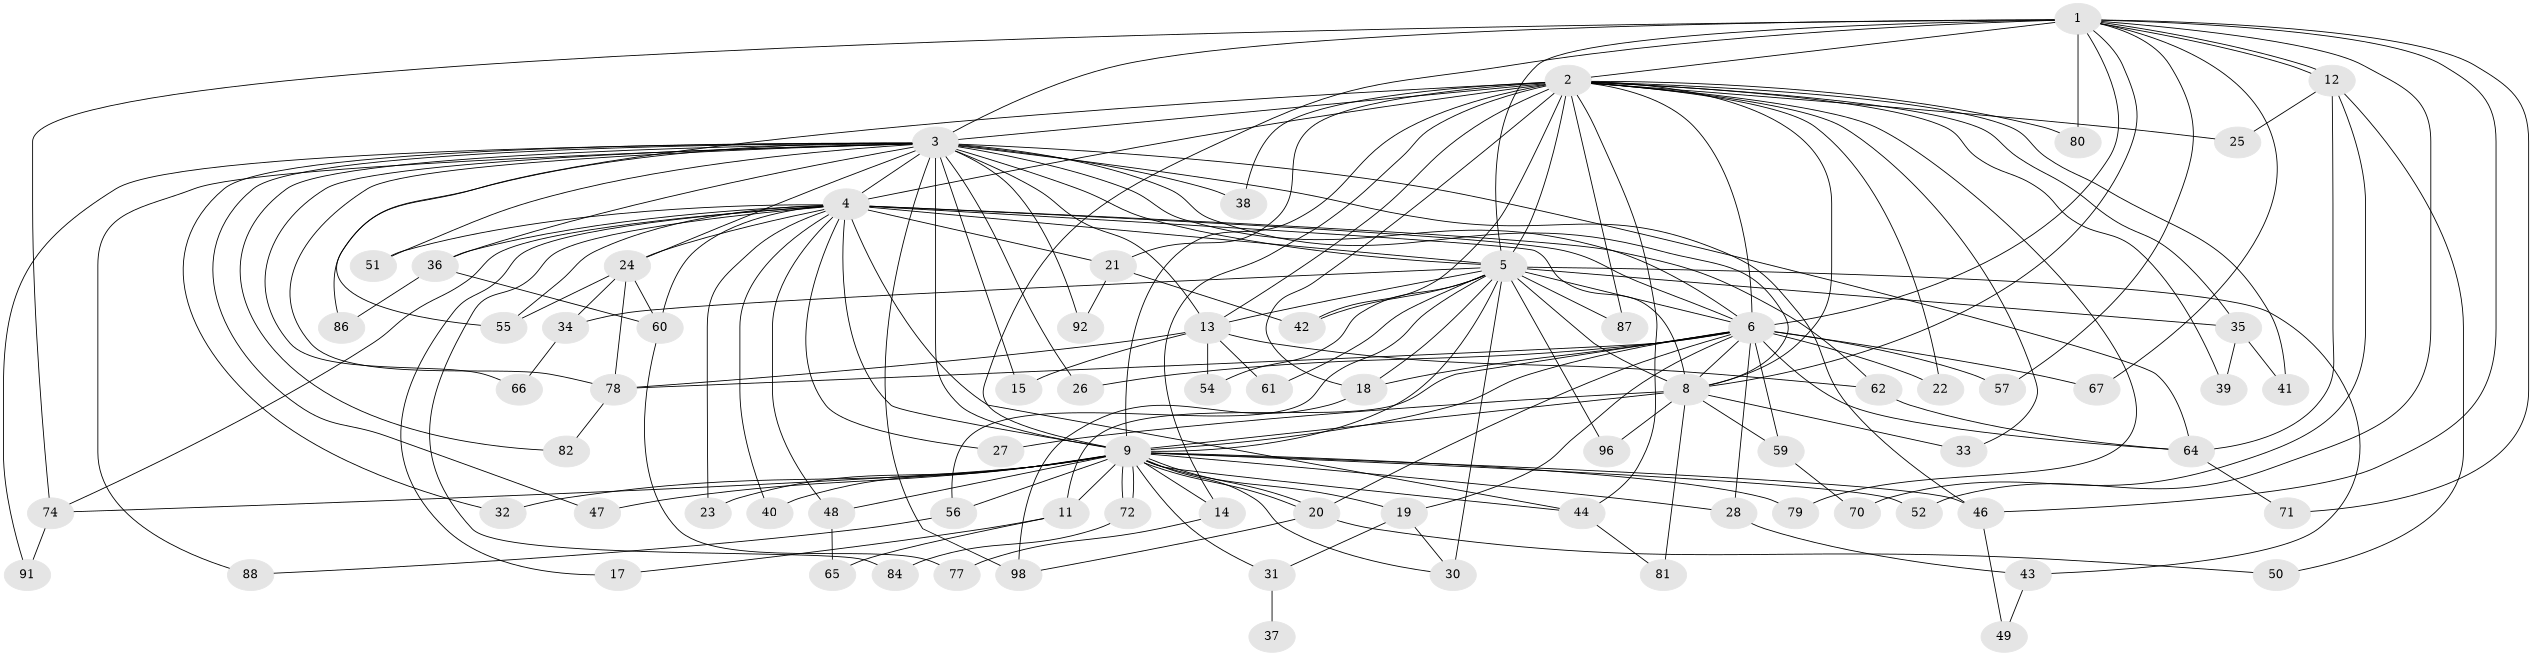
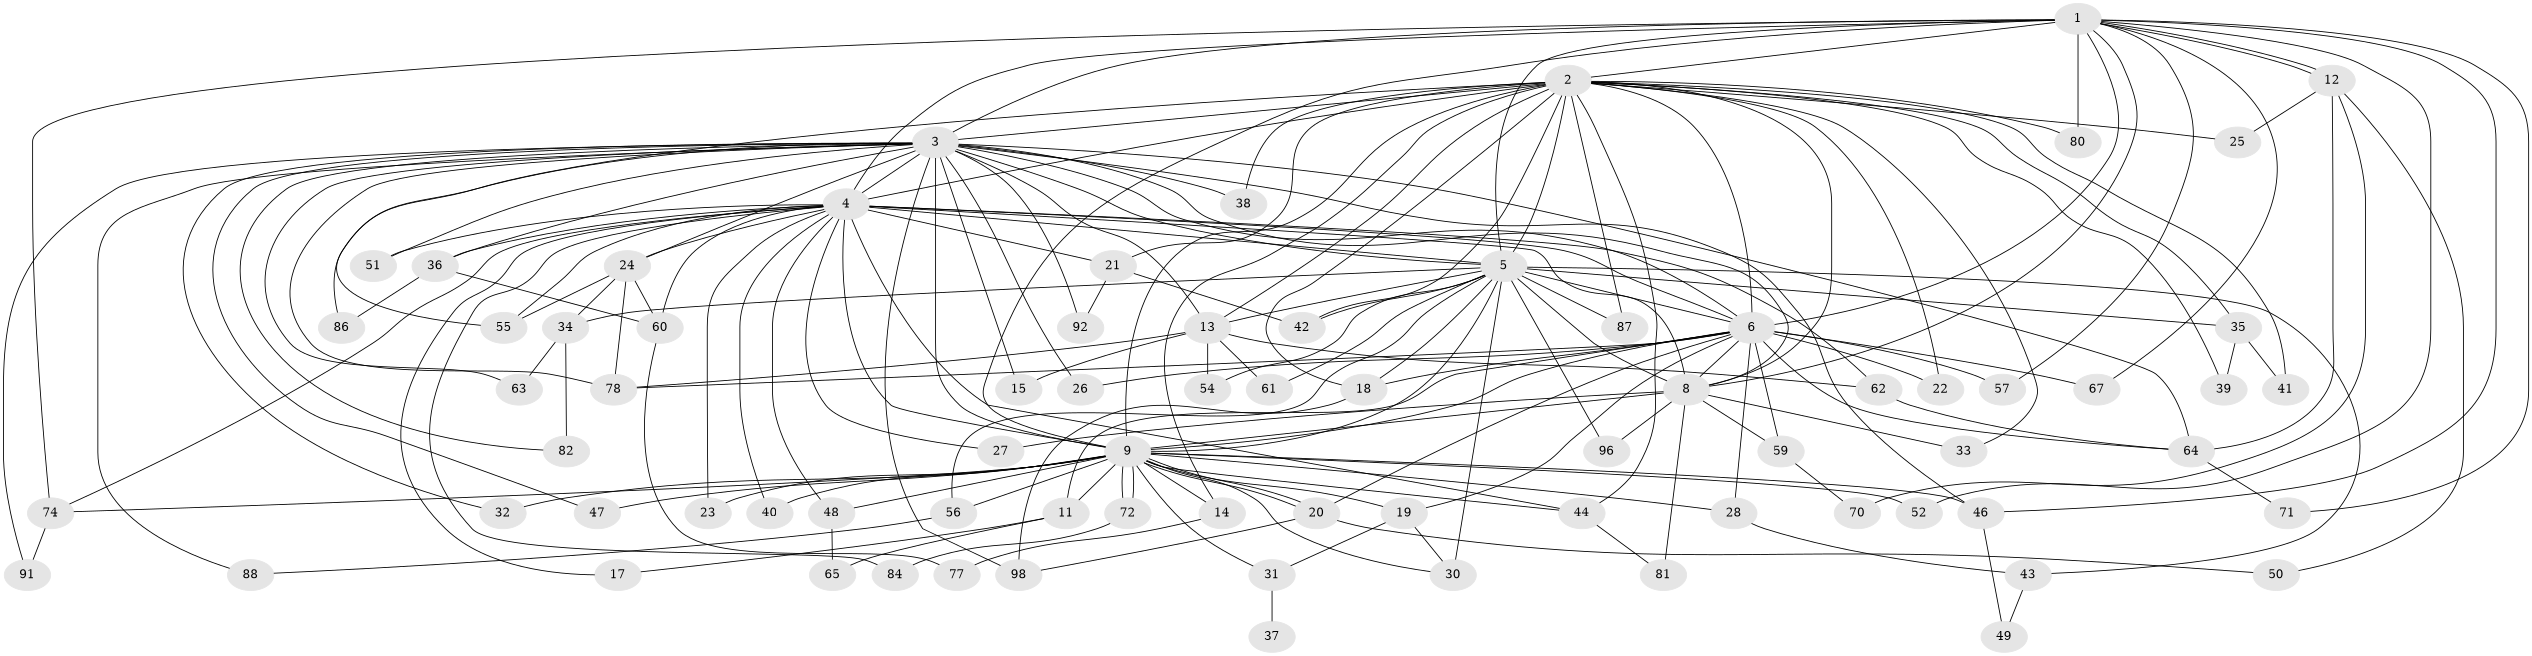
none -> (1181, 50)
(519, 390) -> (519, 390)
(590, 421) -> (566, 390)
(1796, 513) -> none
